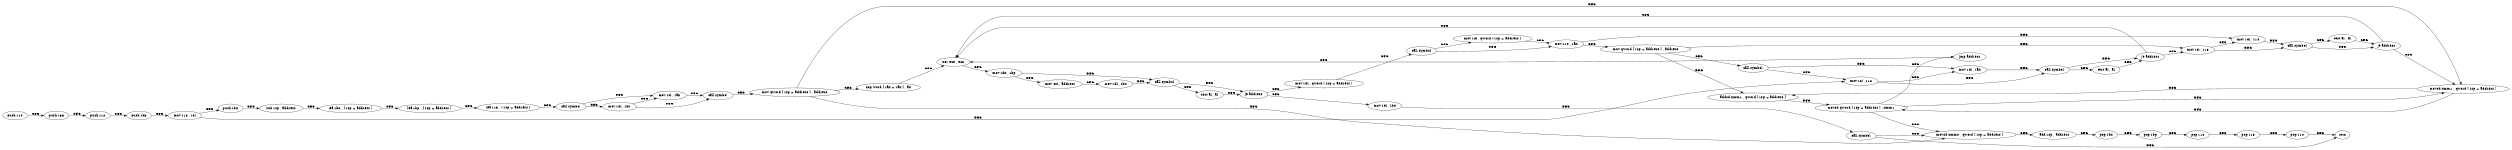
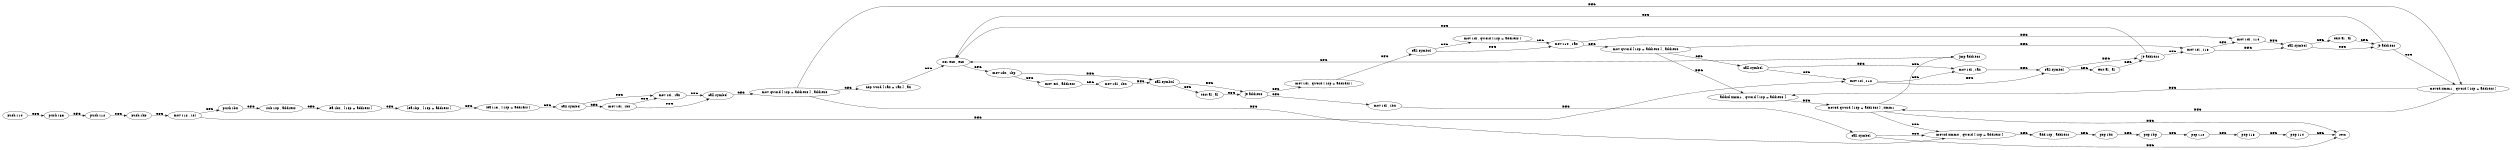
(2173, 99) -> (2110, 123)
